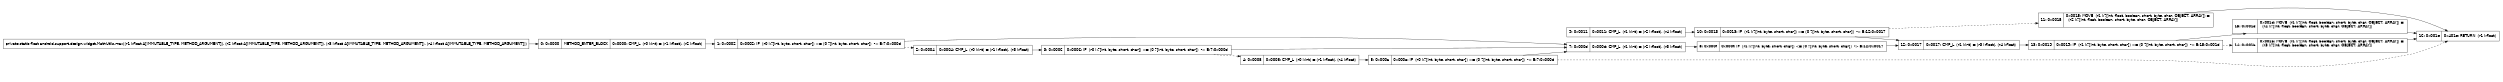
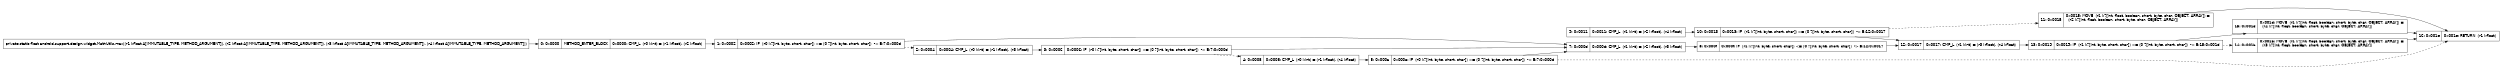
(2471, 36) -> (2471, 36)
